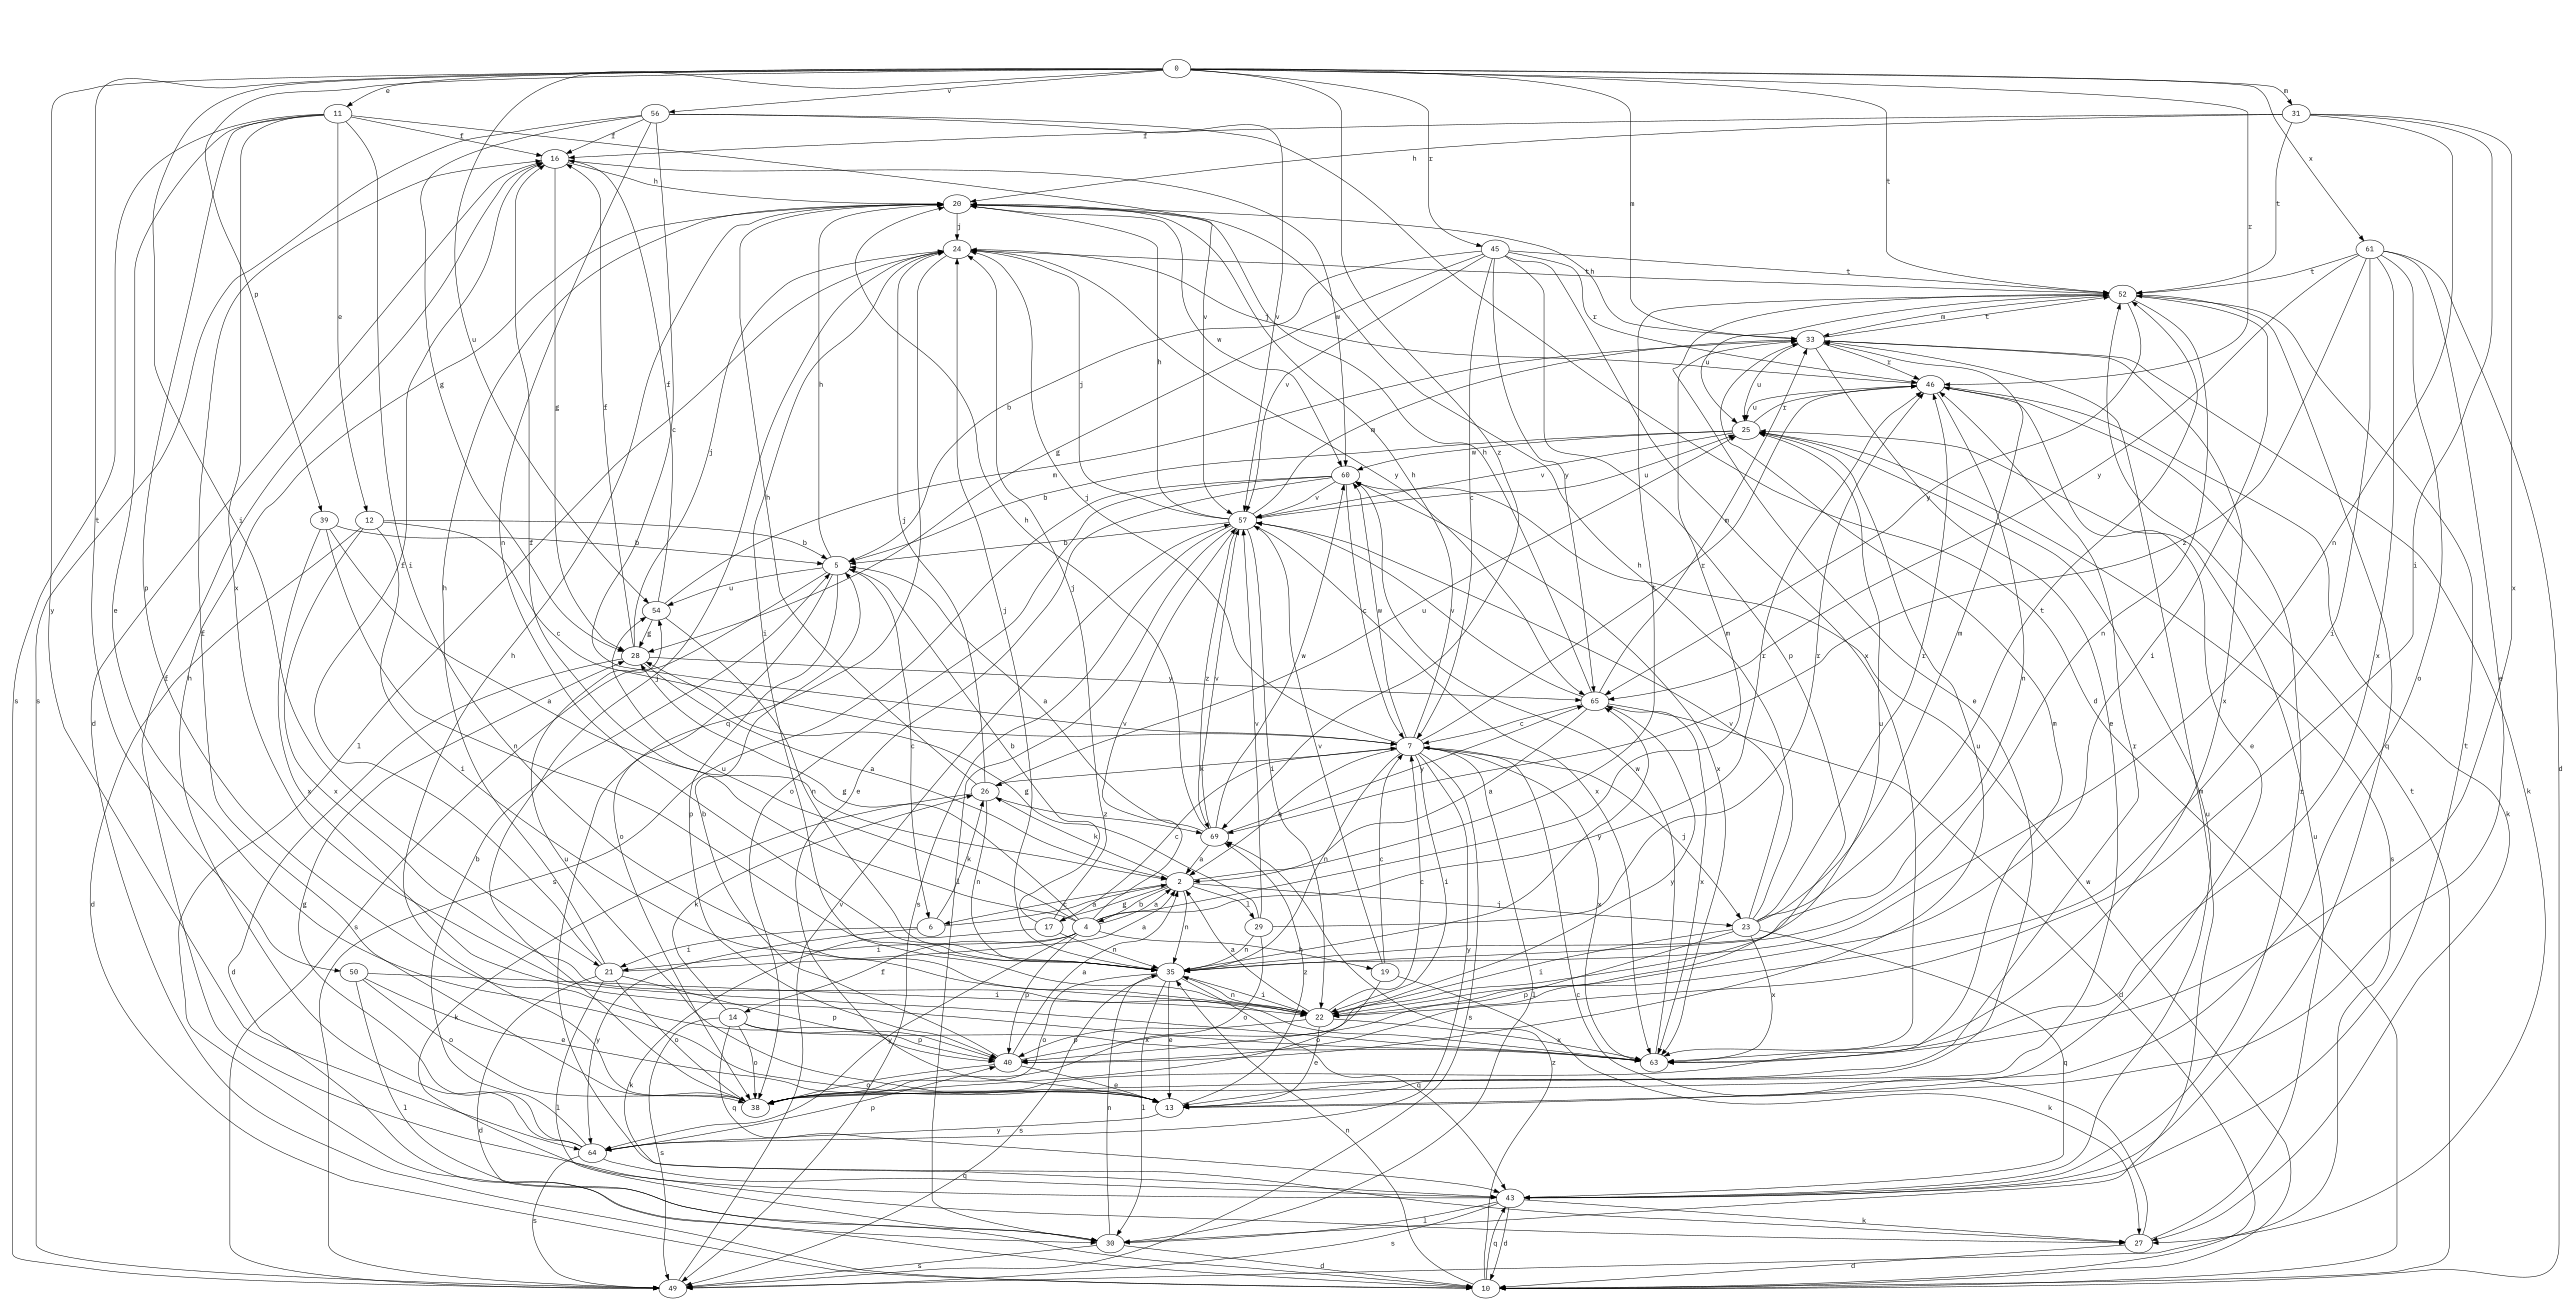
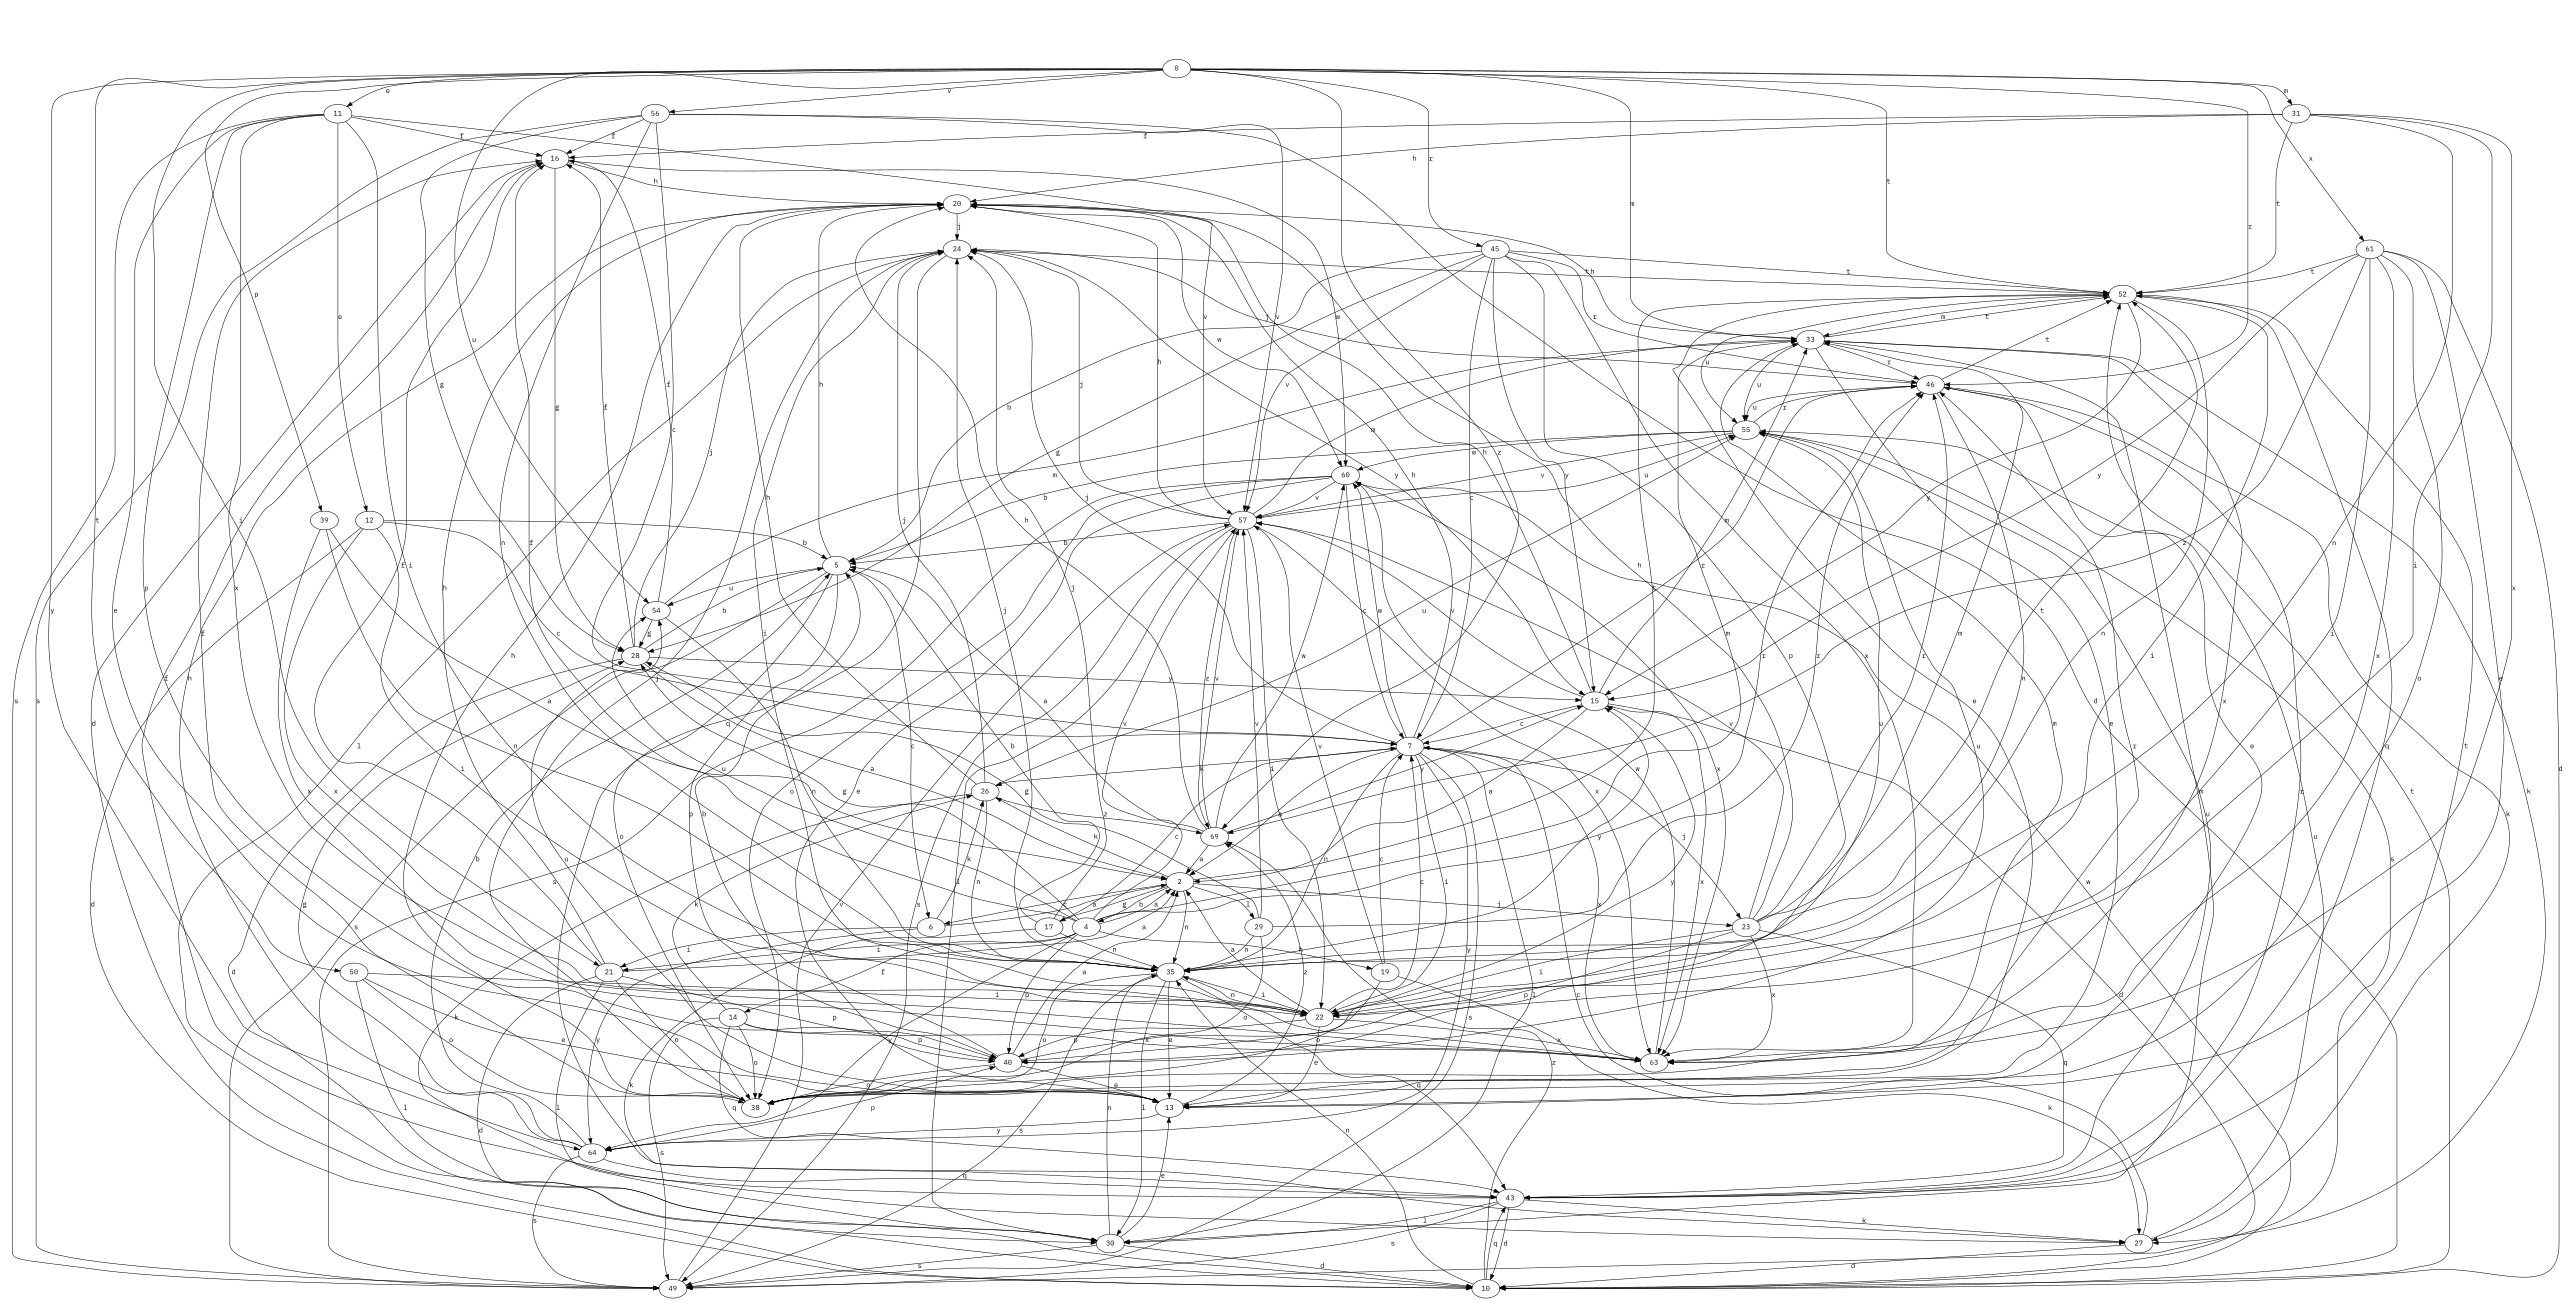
none -> (2024, 341)
(1746, 430) -> (1746, 430)
(577, 542) -> (727, 599)
(1595, 701) -> (1595, 701)
none -> (1155, 1192)
